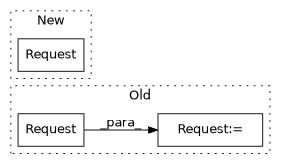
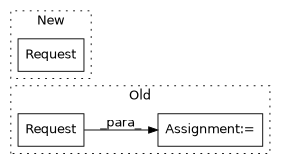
(210, 130) -> (210, 130)
